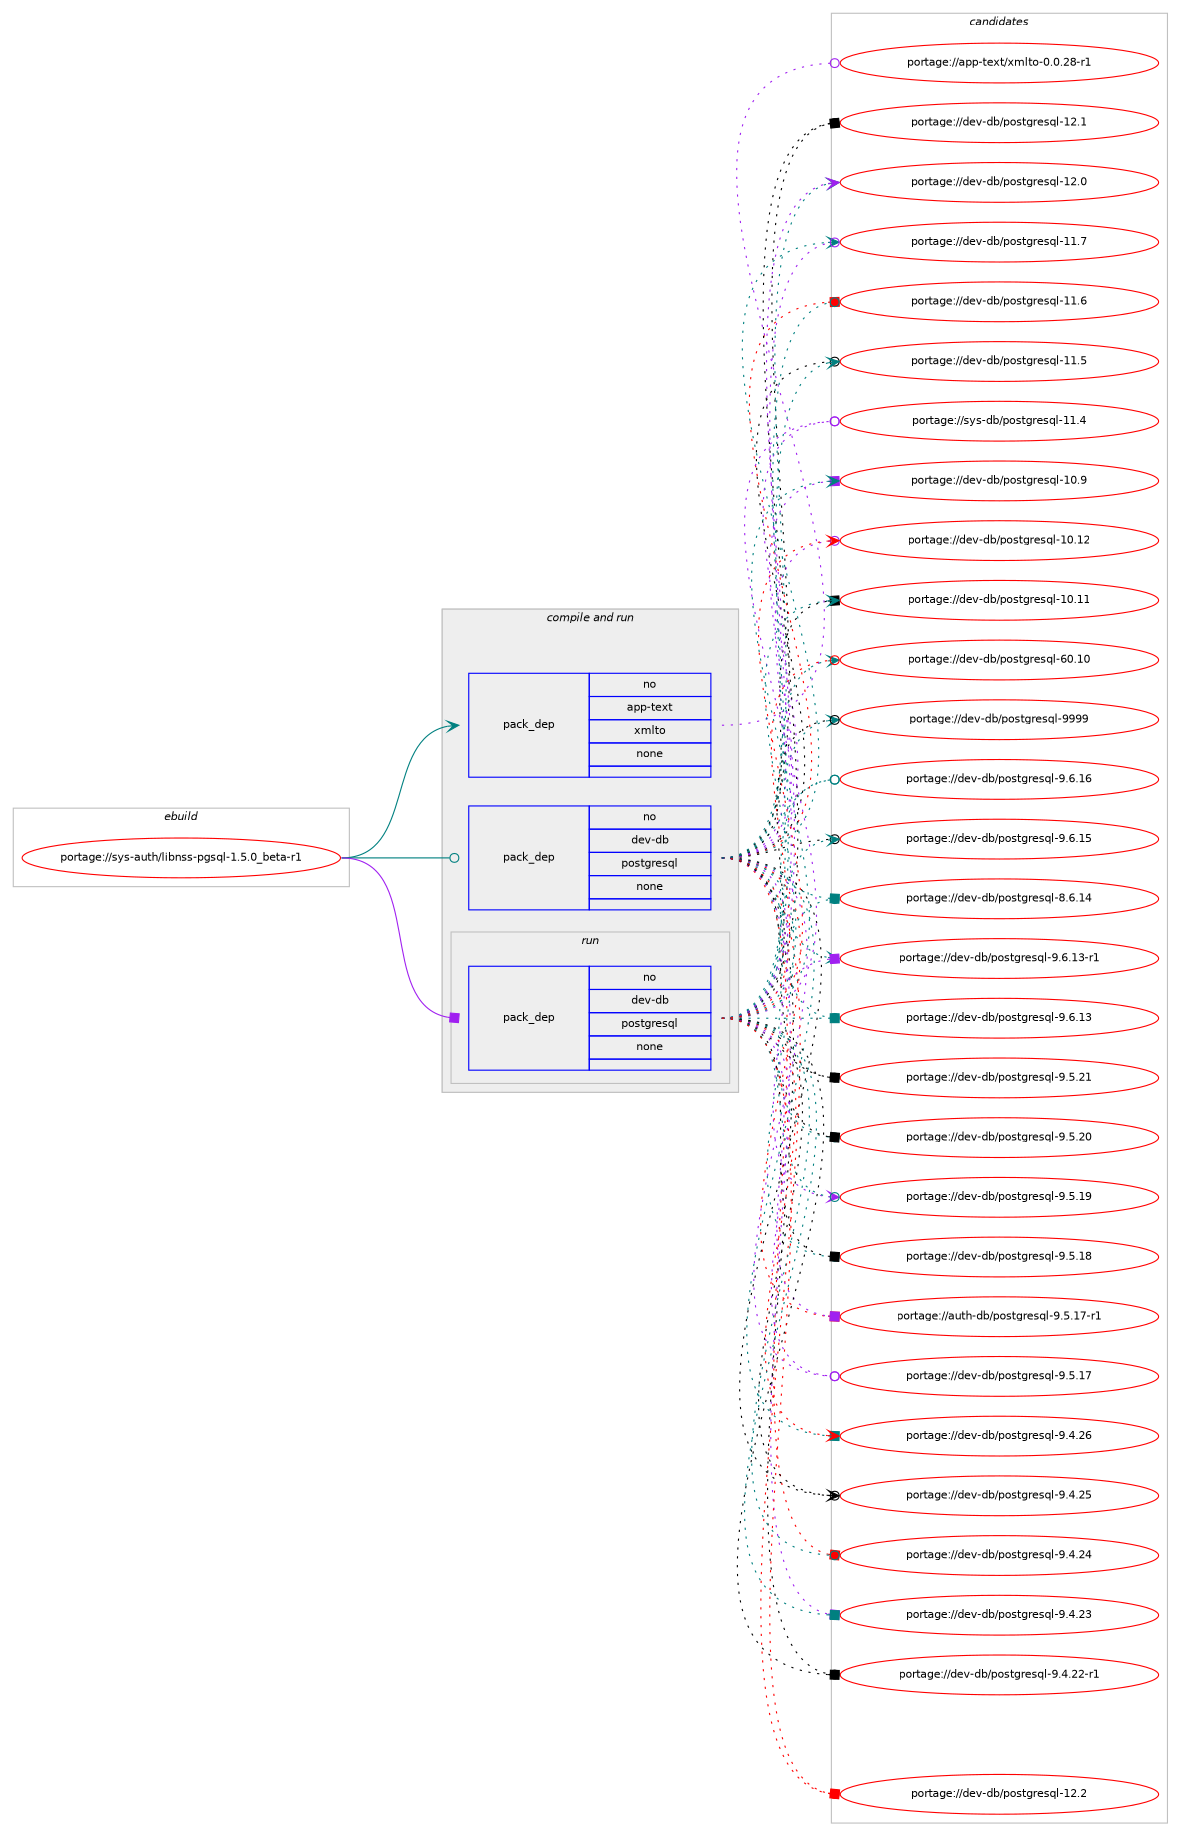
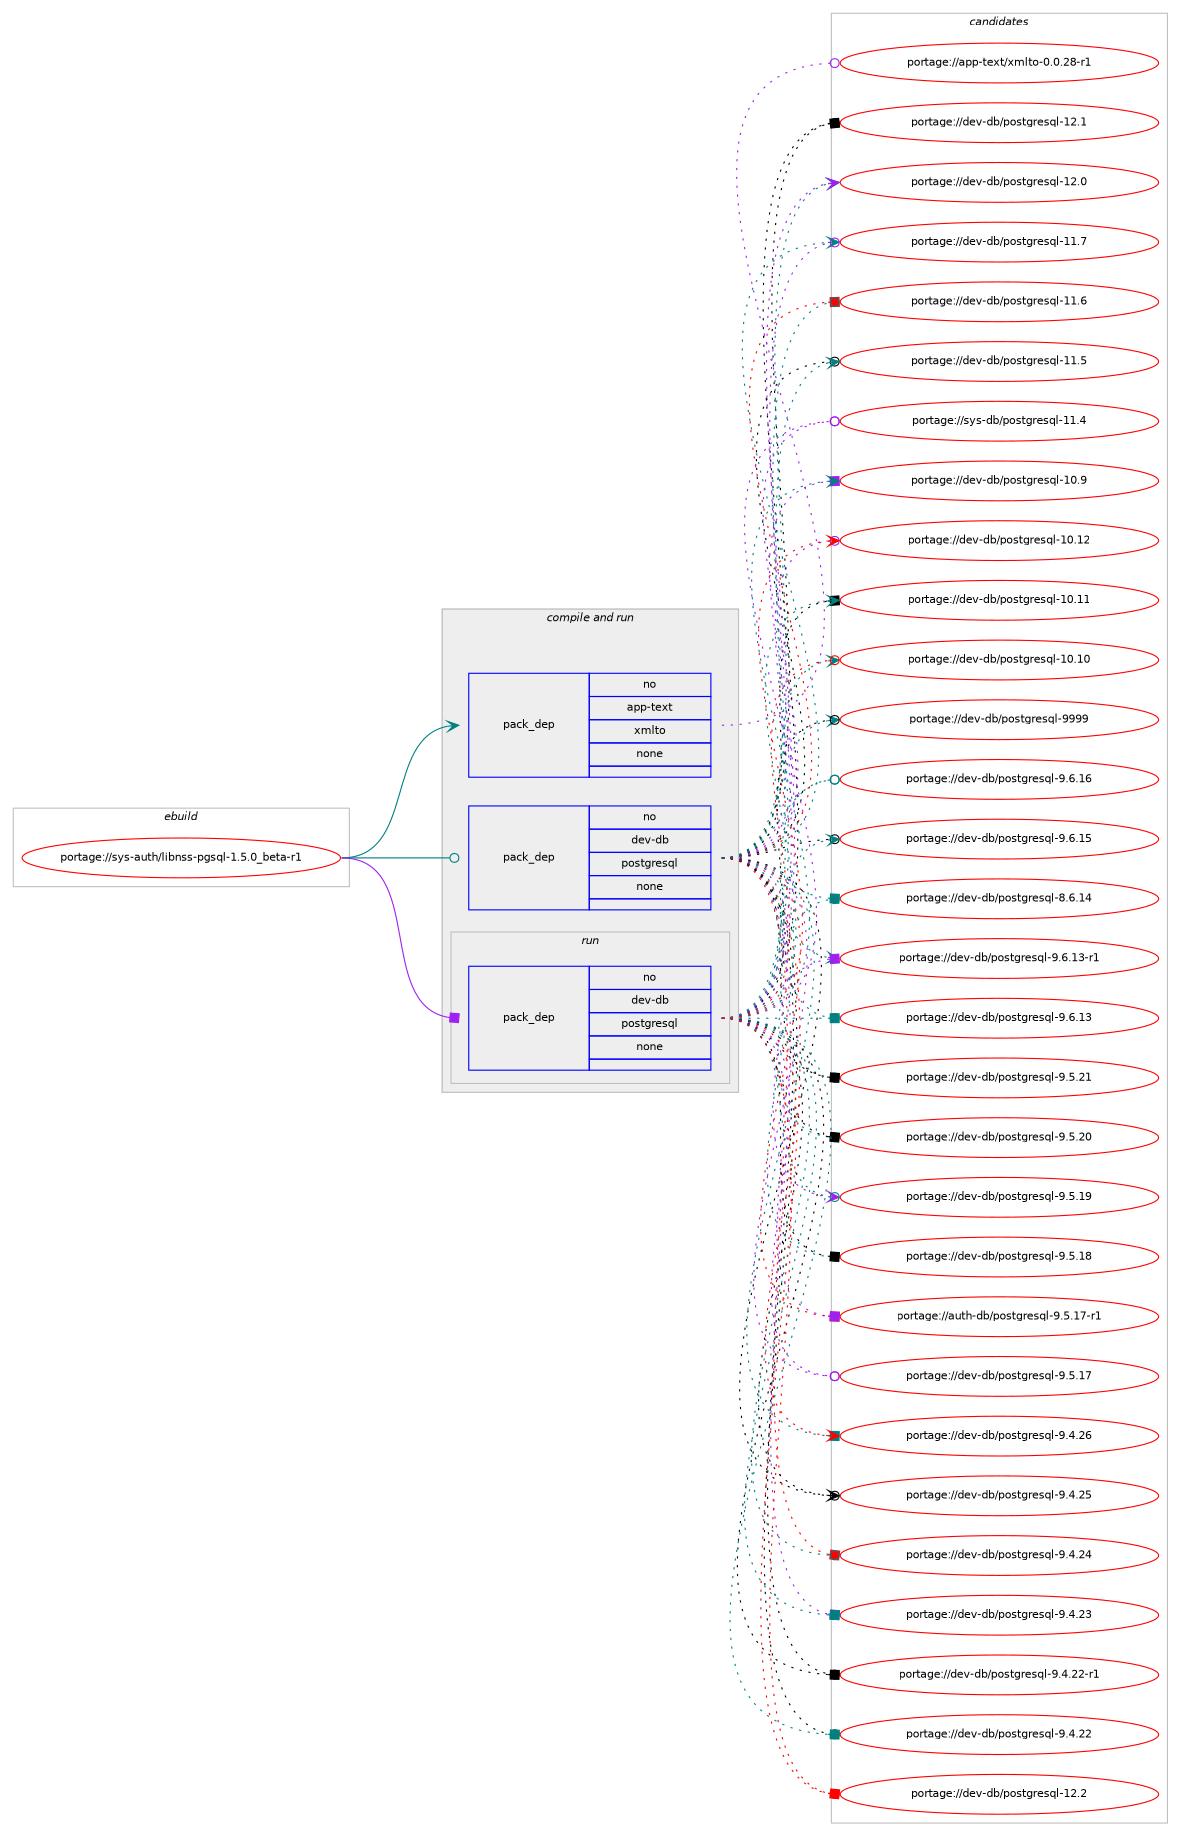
(999, 660) -> (999, 660)
none -> (999, 1735)
